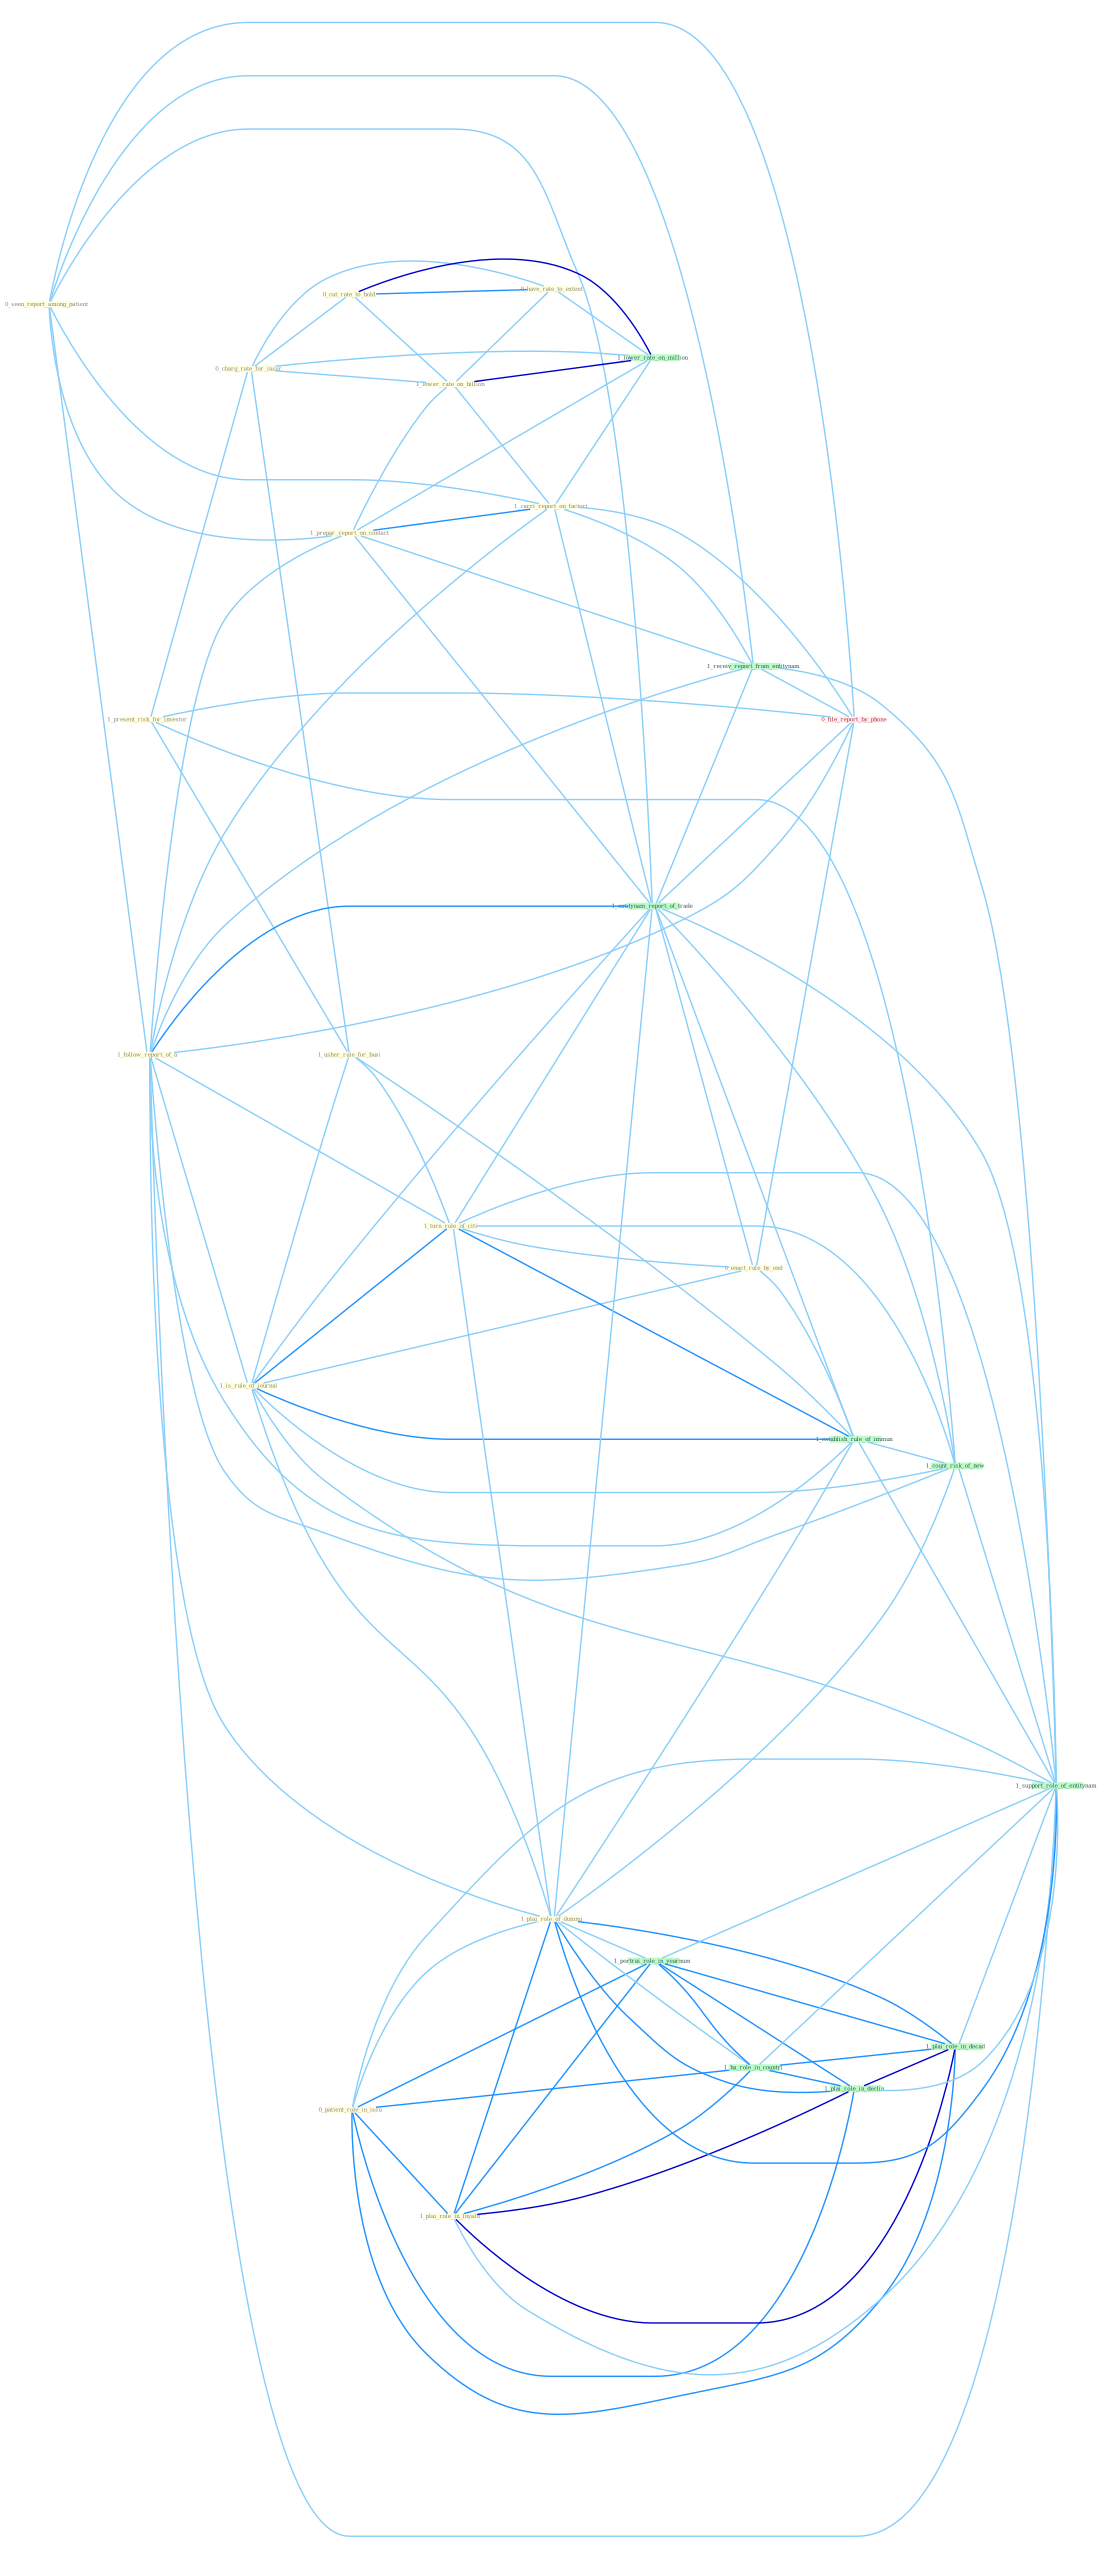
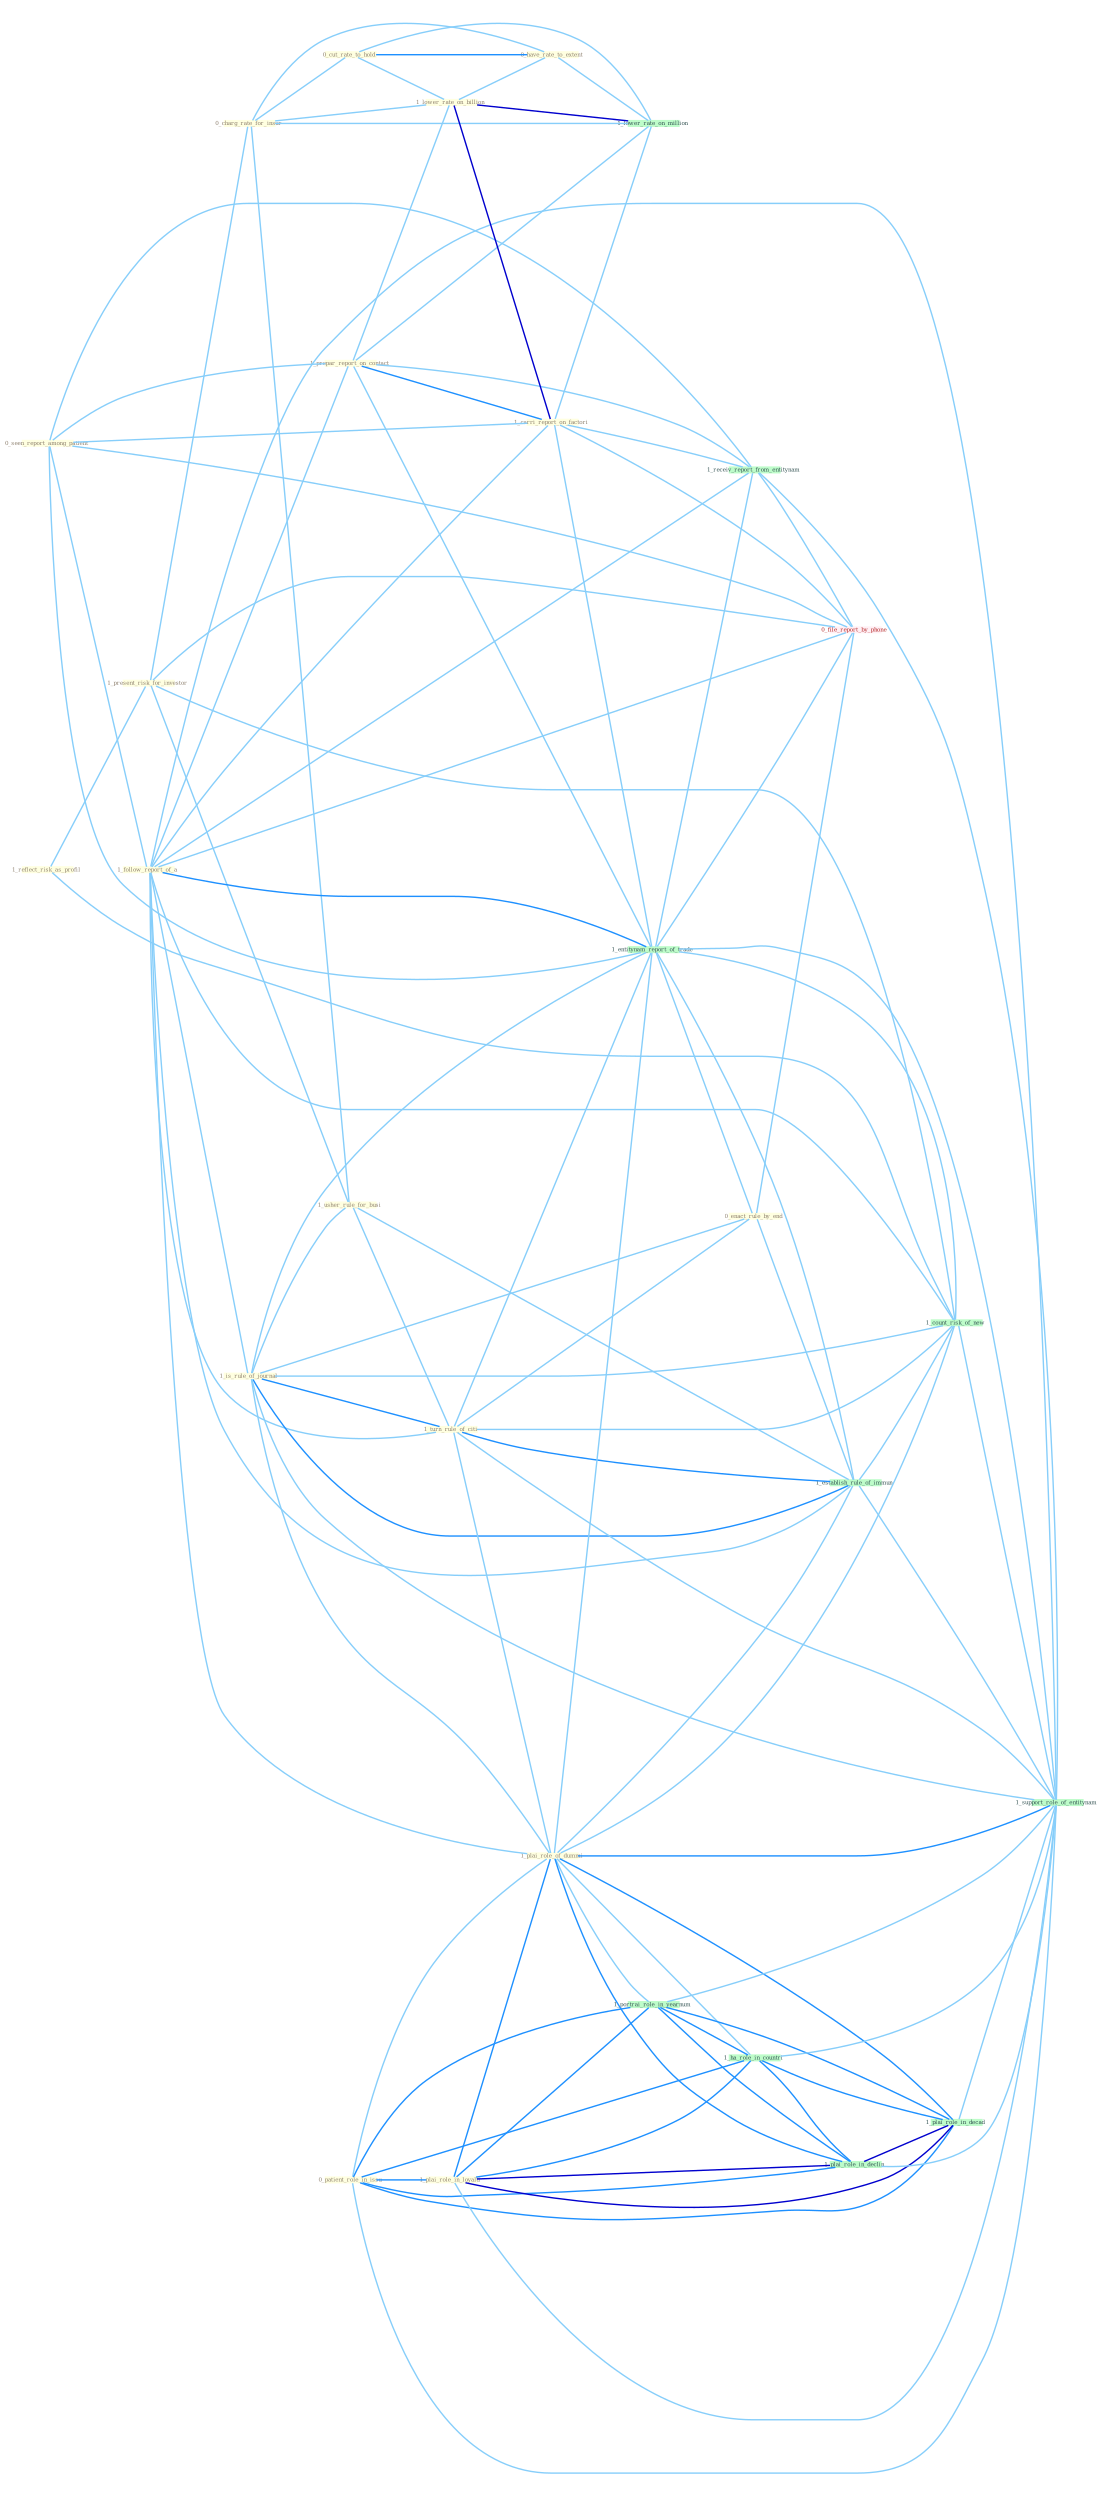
(522, 260) -> (523, 25)
(495, 437) -> (502, 262)
none -> (48, 870)
